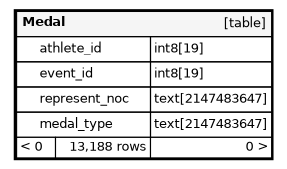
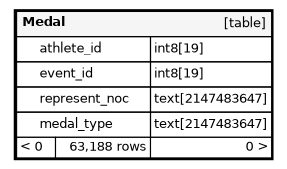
(108, 147) -> (108, 147)
